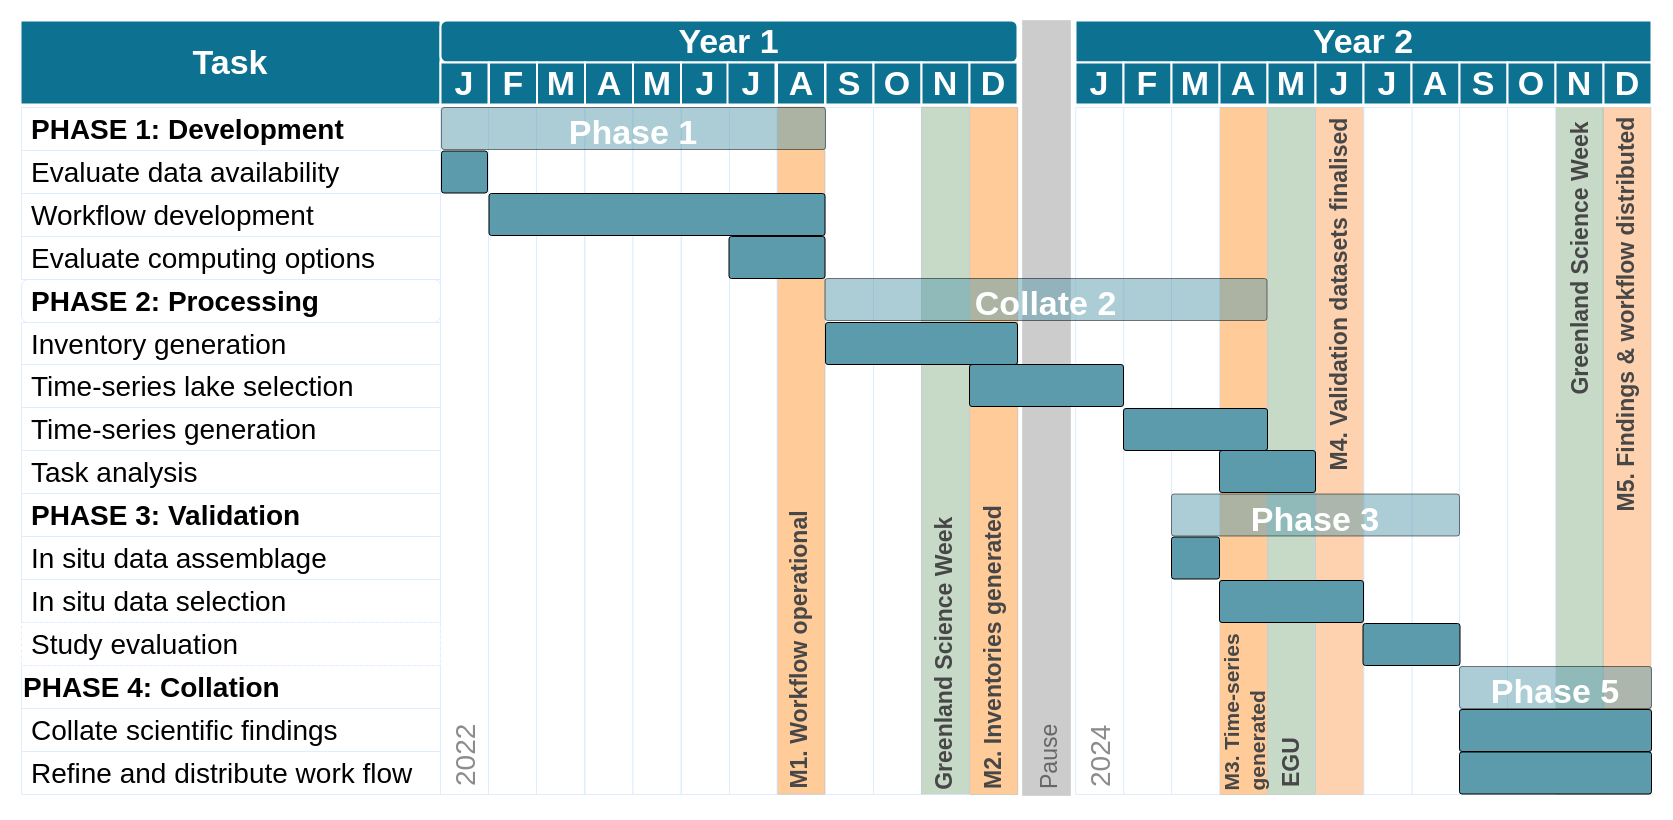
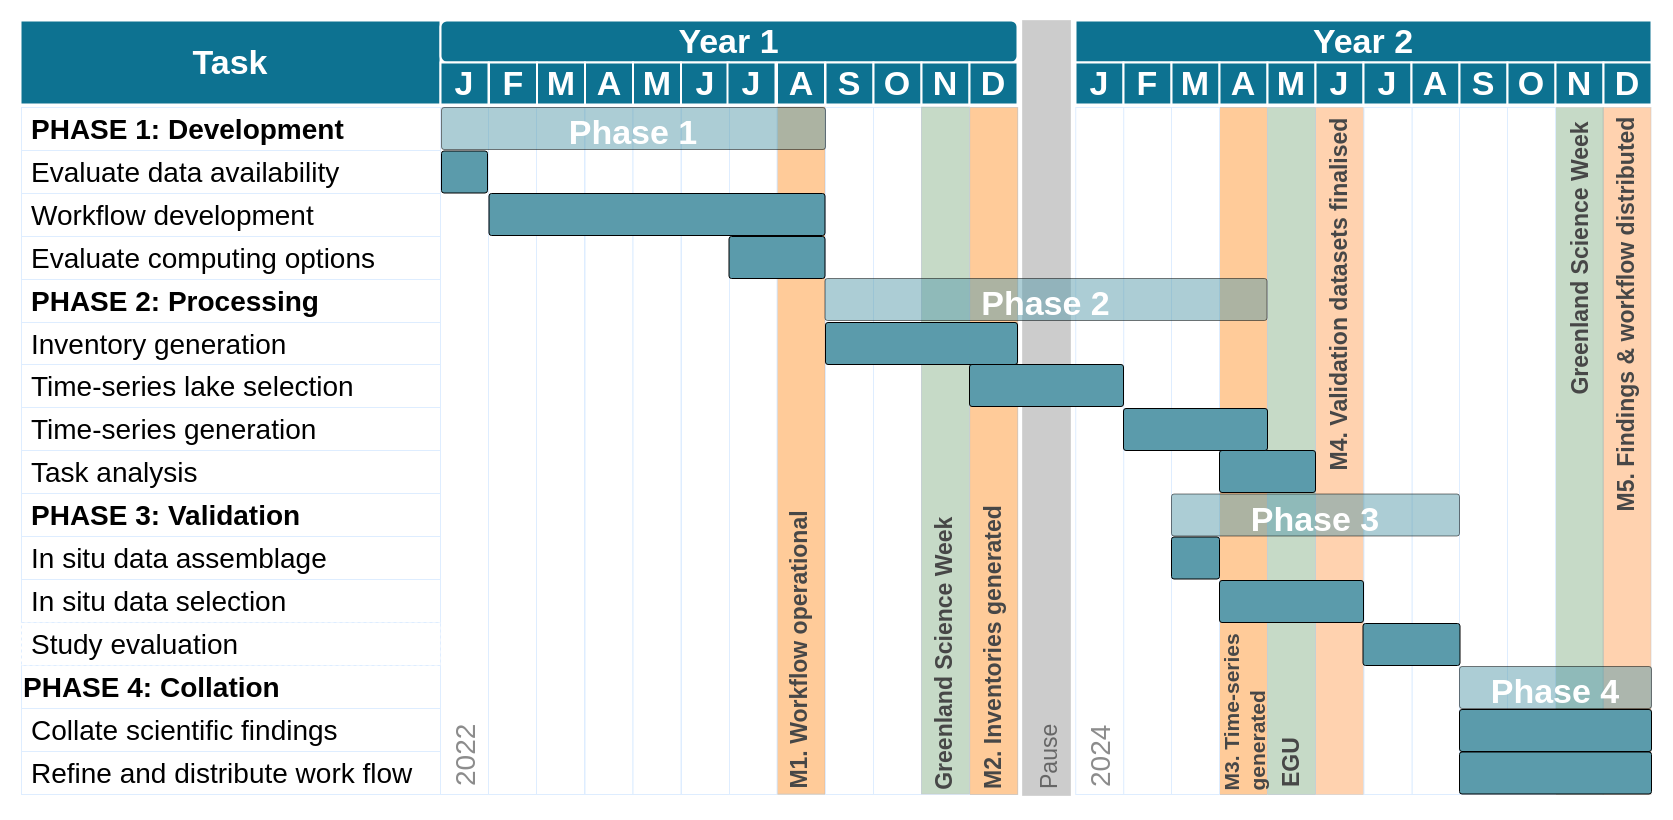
(231, 301) -> (231, 301)
(1046, 304) -> (1046, 304)
(1555, 692) -> (1555, 692)
